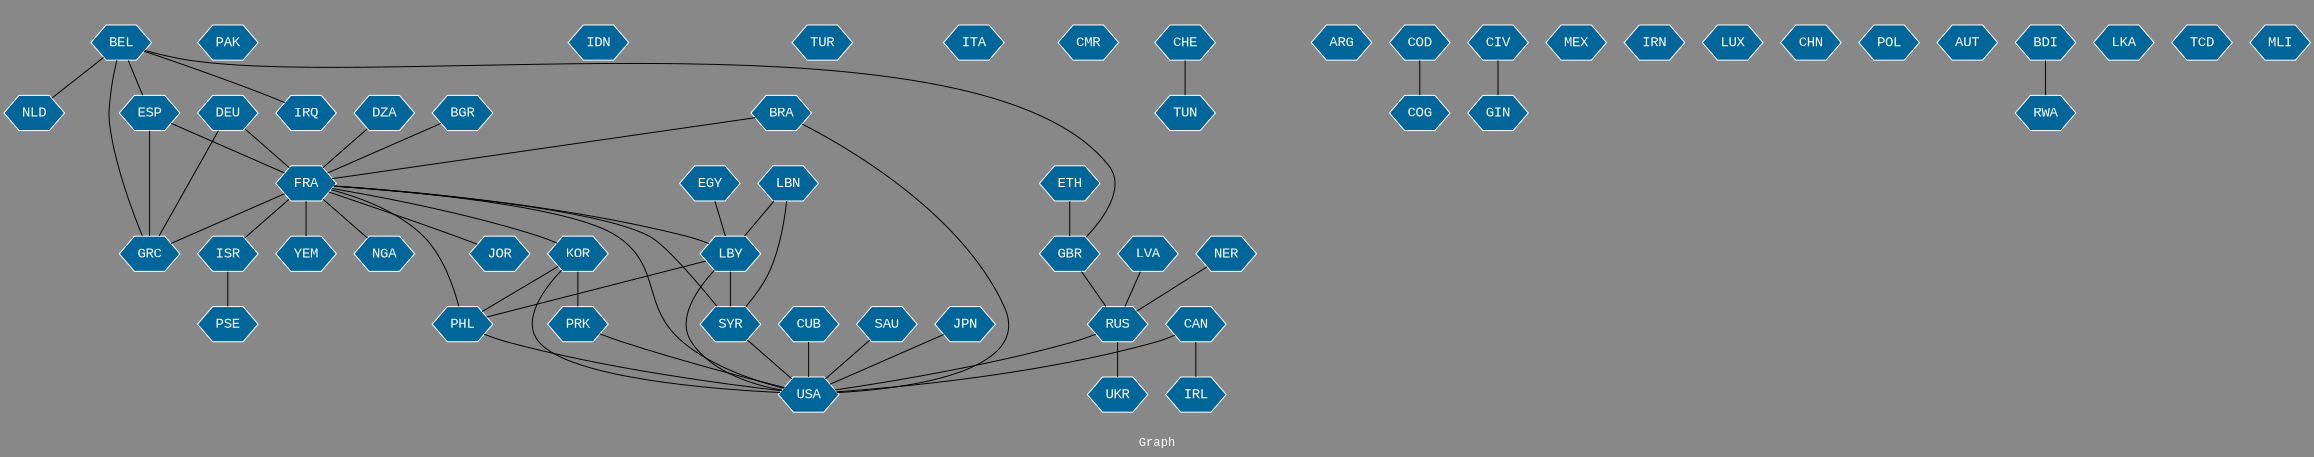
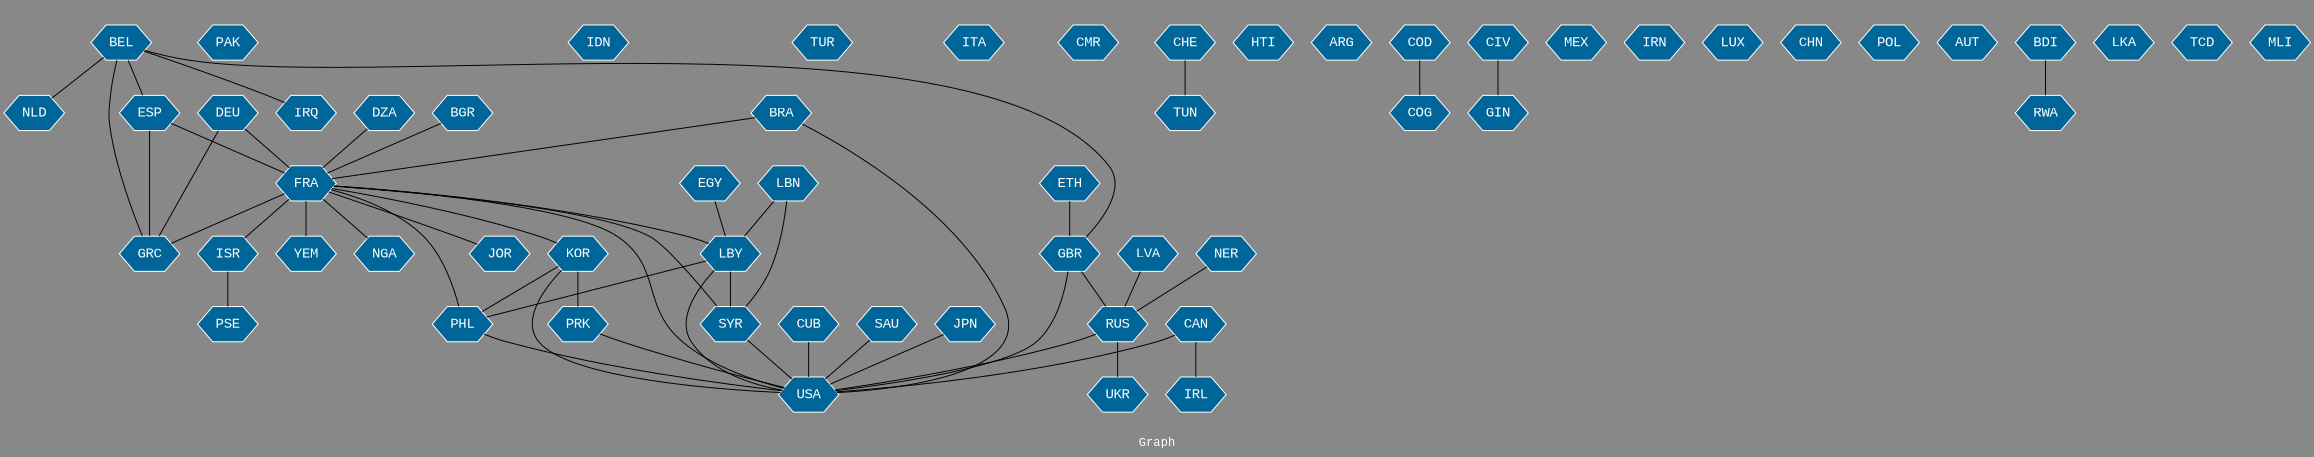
none -> (1263, 43)
none -> (1030, 346)
